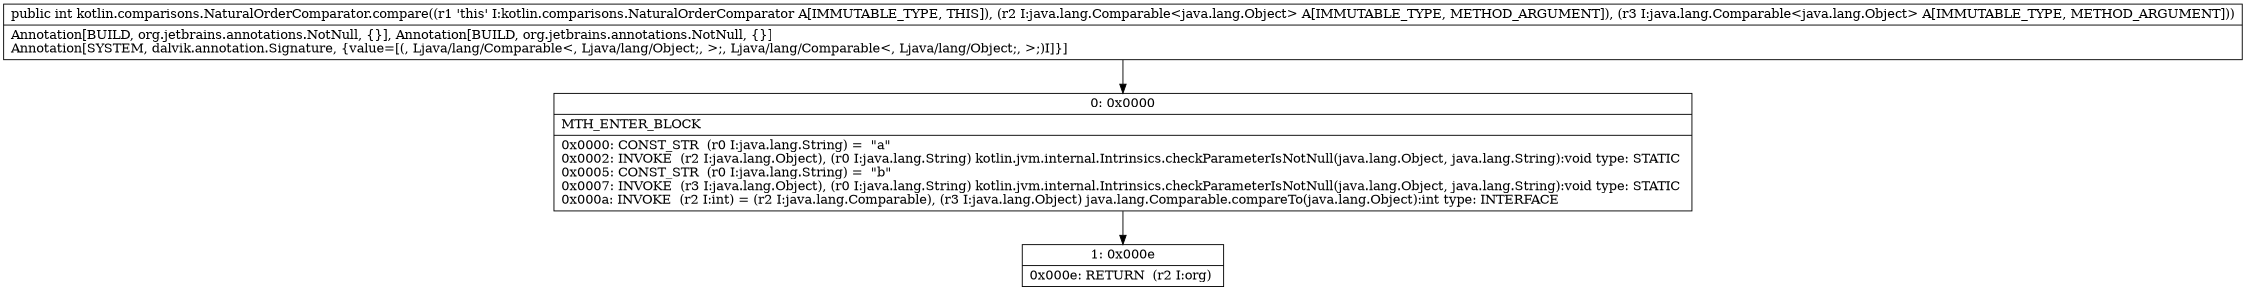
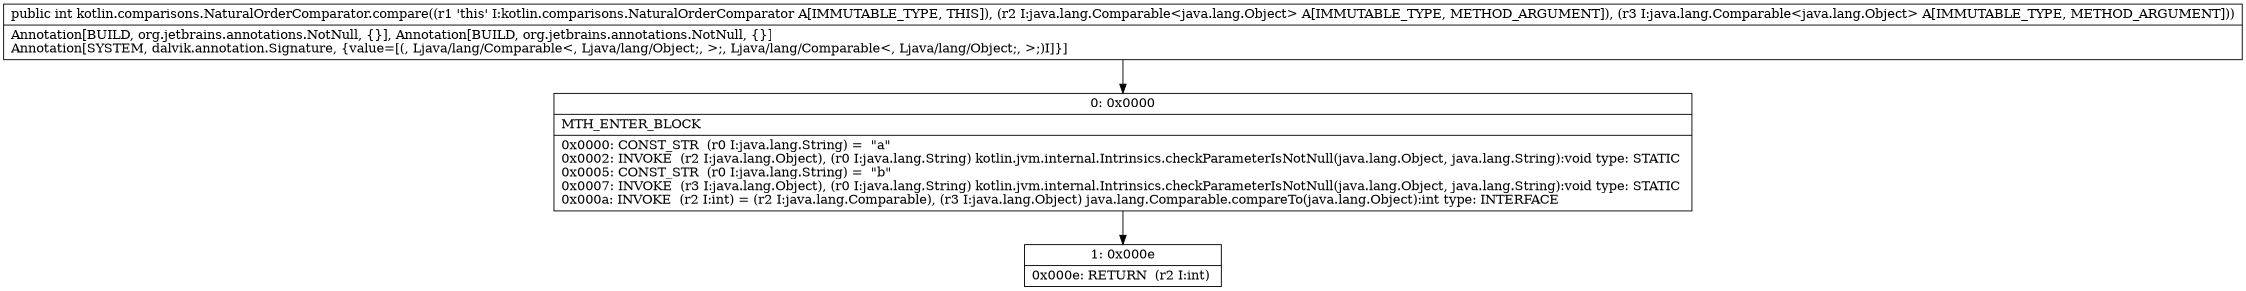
(1123, 276) -> (1123, 276)
